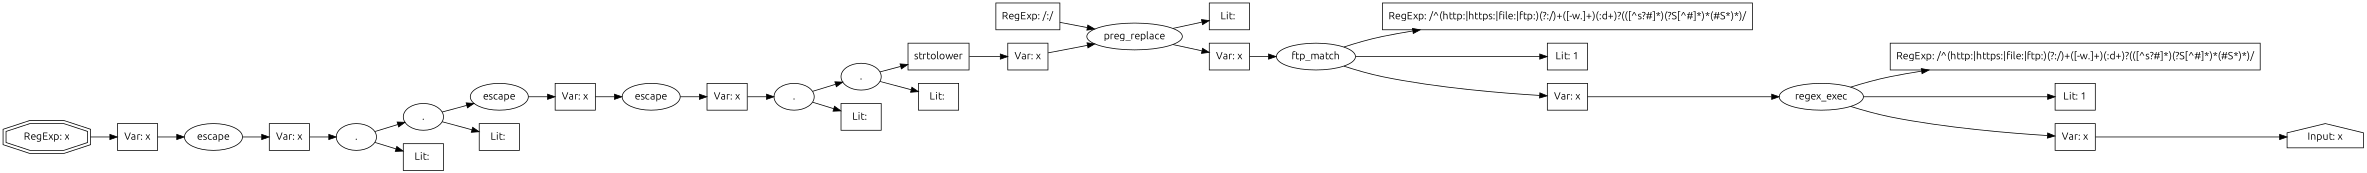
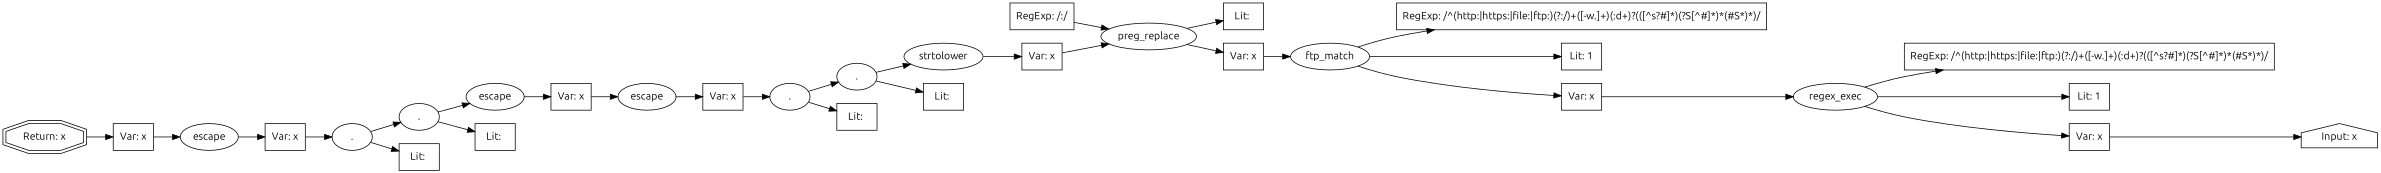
(939, 57) -> (944, 57)
(47, 137) -> (45, 137)
